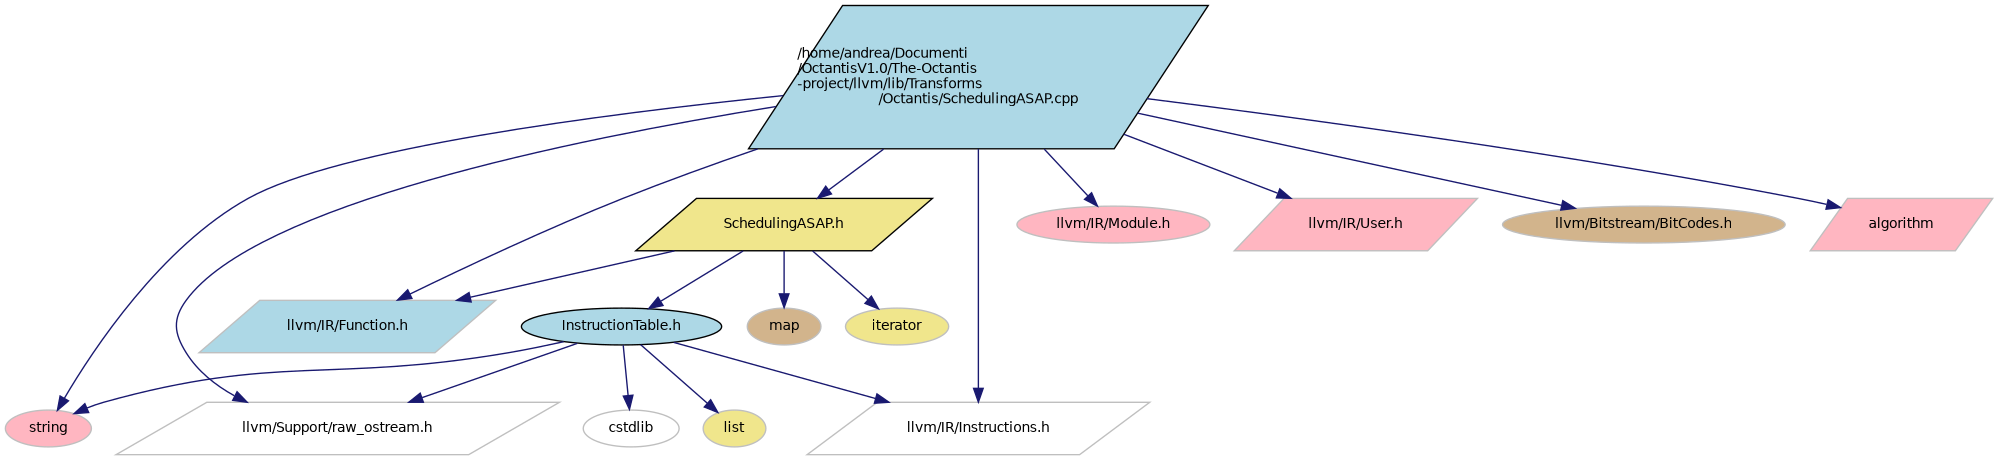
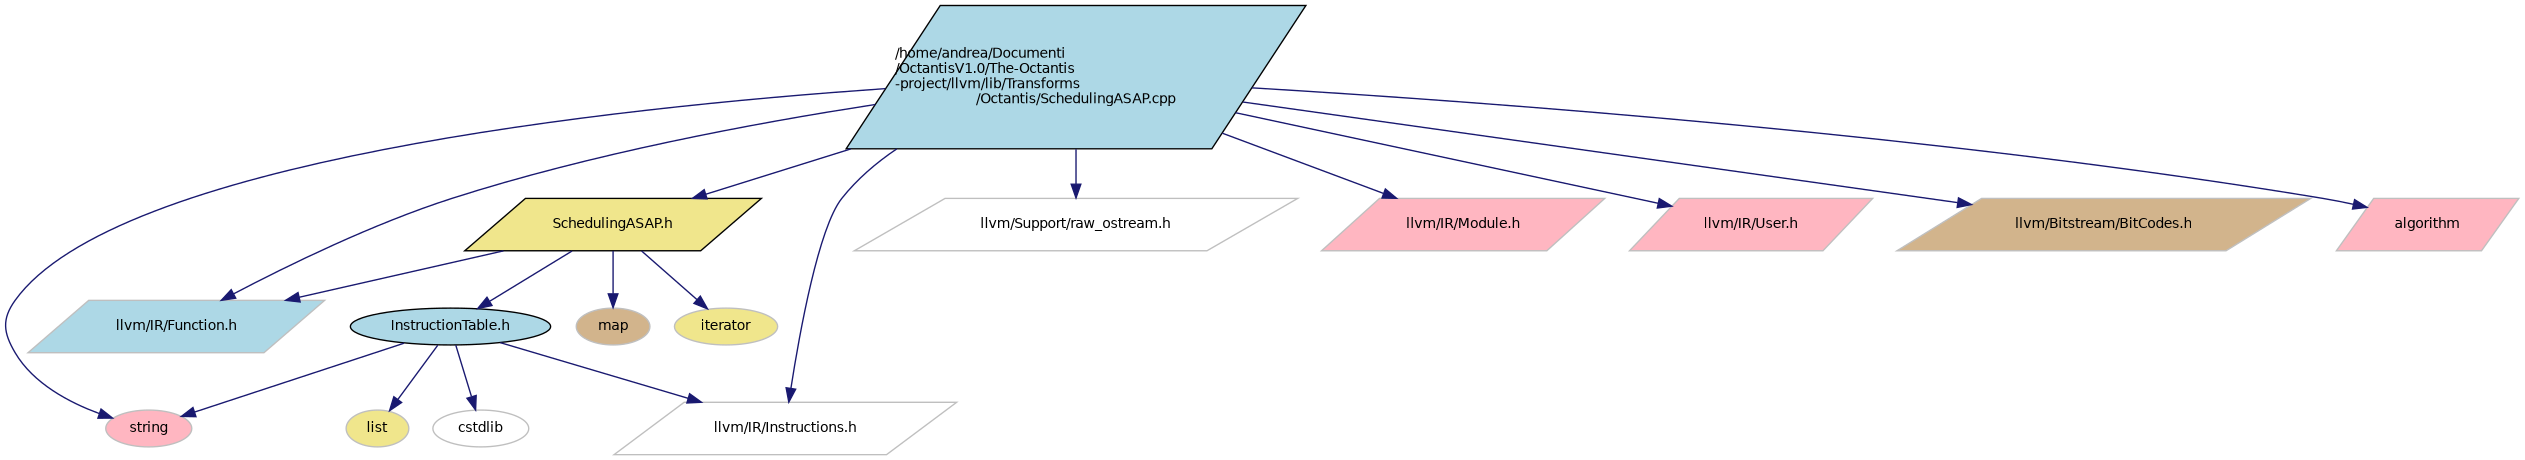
(1113, 225) -> (1463, 225)
(1644, 225) -> (2104, 225)
(500, 371) -> none
